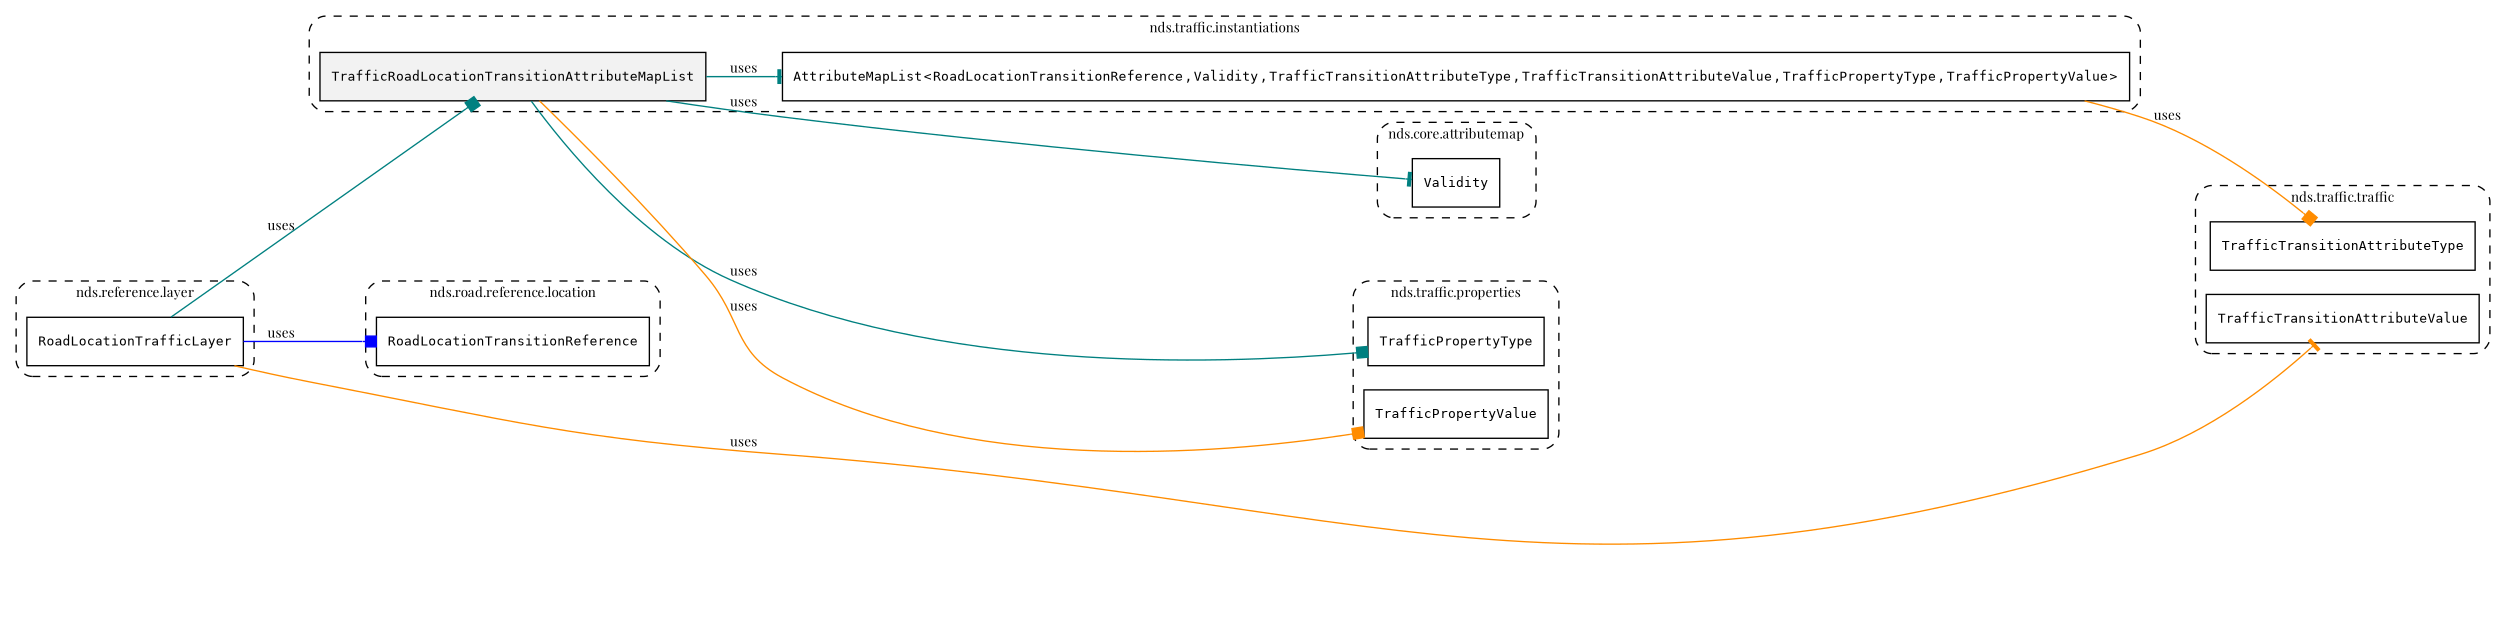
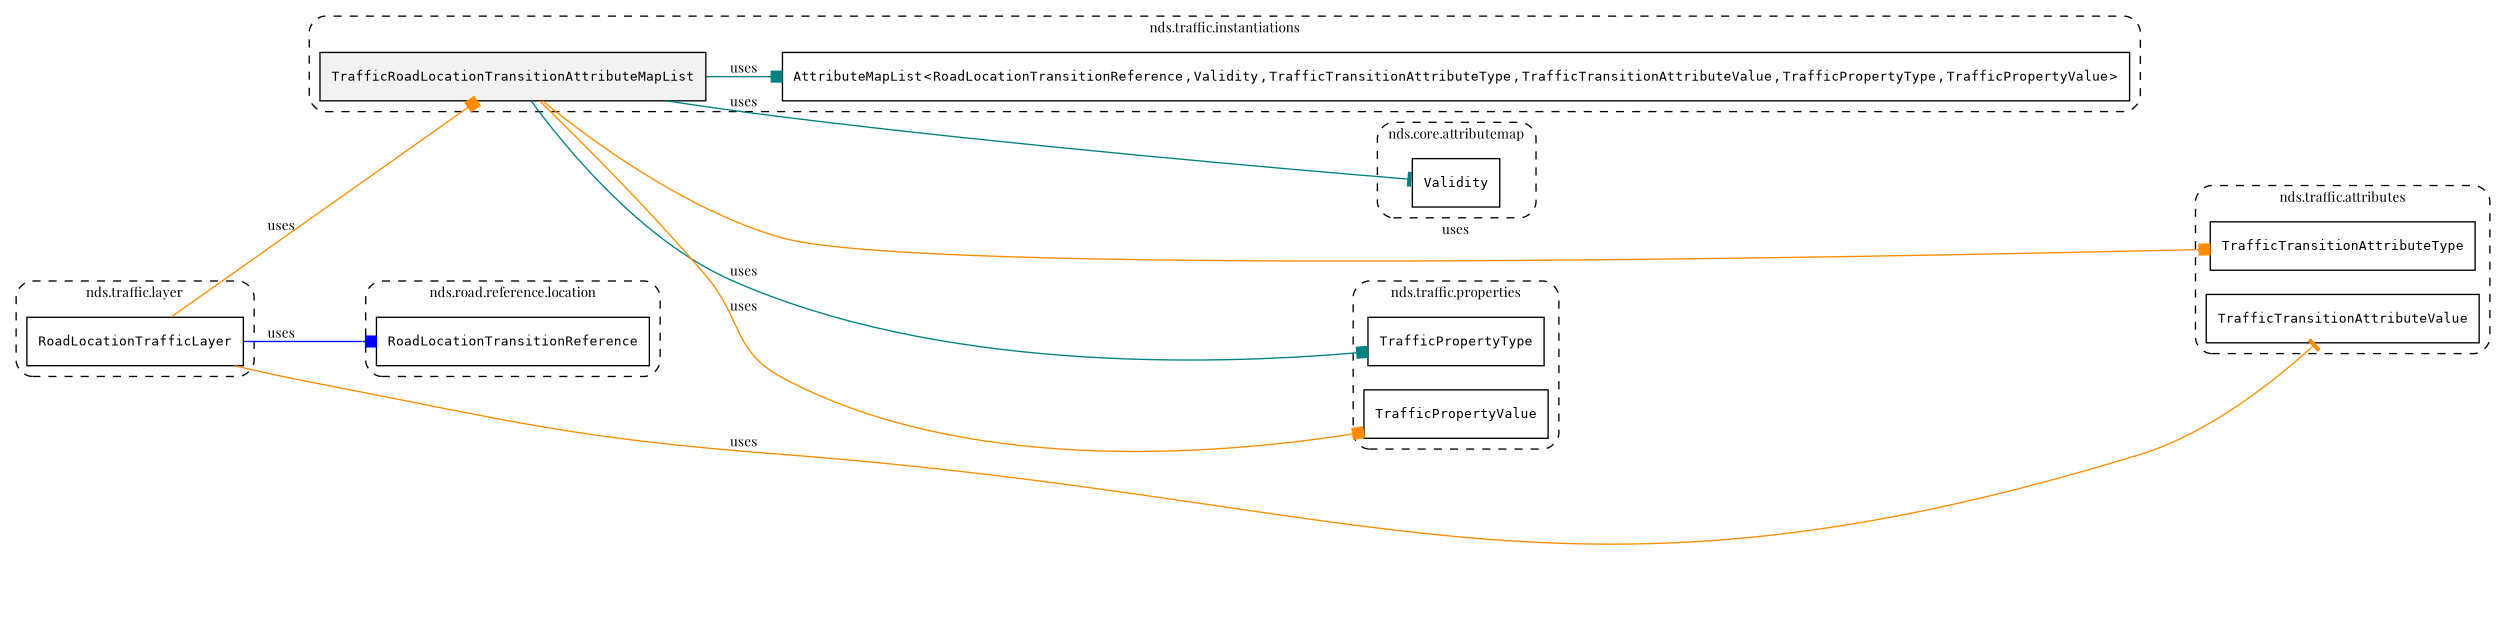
(741, 77) -> (741, 77)
(2201, 144) -> (1350, 261)
(2343, 198) -> (2343, 198)
(319, 213) -> (319, 213)
(135, 294) -> (135, 294)
